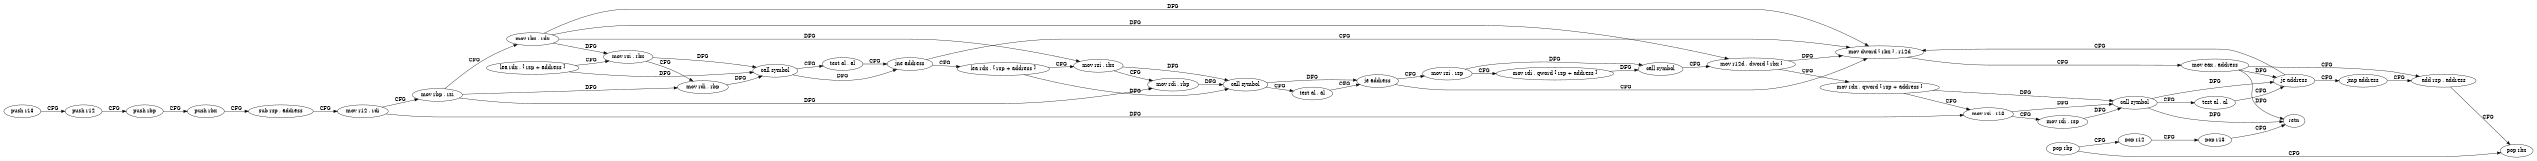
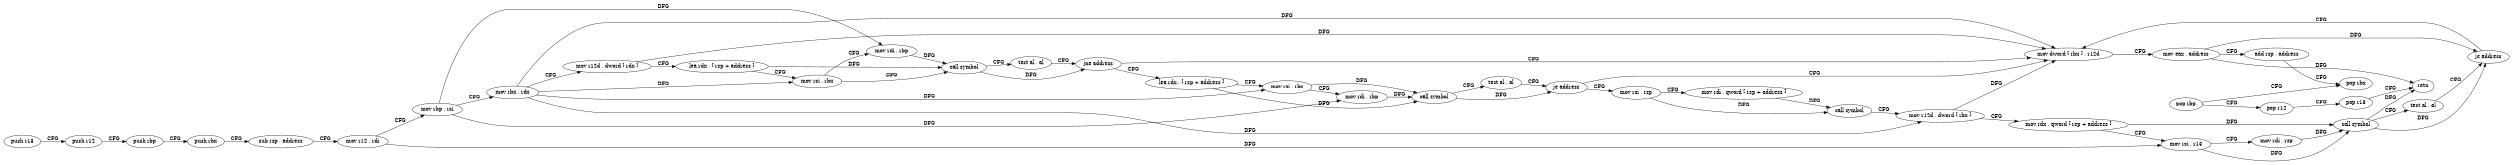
none -> (607, 66)
(2363, 81) -> none
